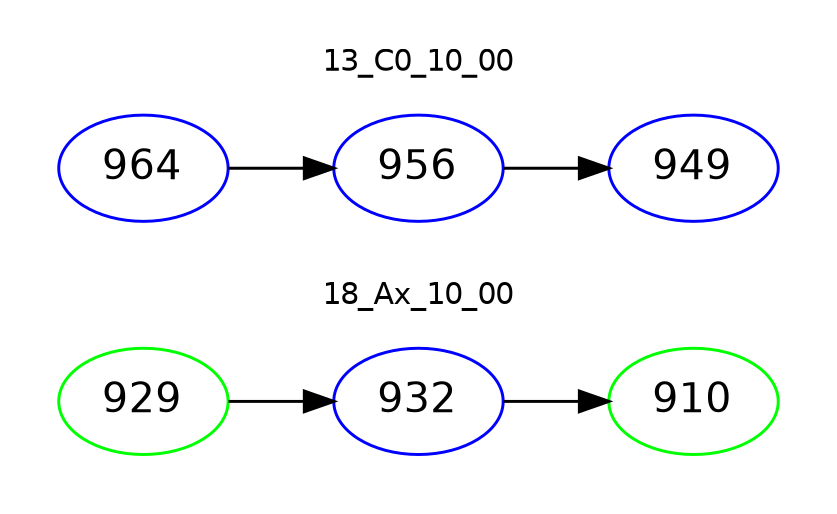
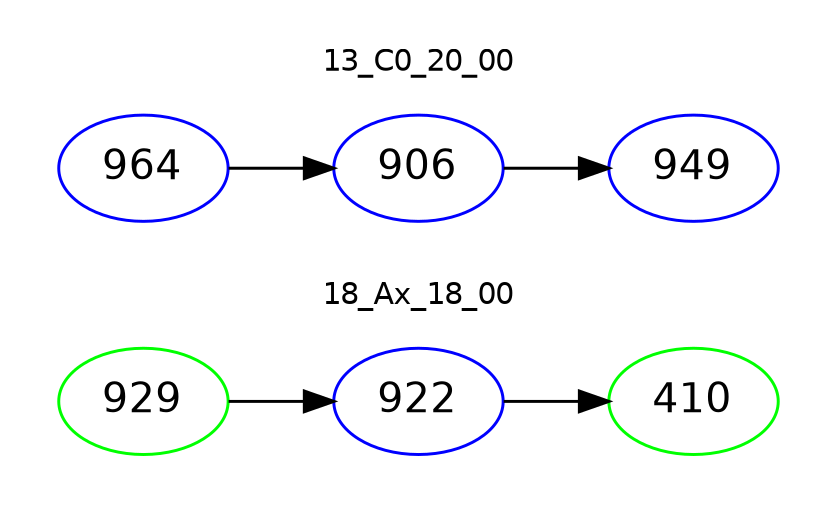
(418, 63) -> (418, 63)
(418, 168) -> (418, 168)
(418, 297) -> (418, 297)
(418, 401) -> (418, 401)
(694, 401) -> (694, 401)
